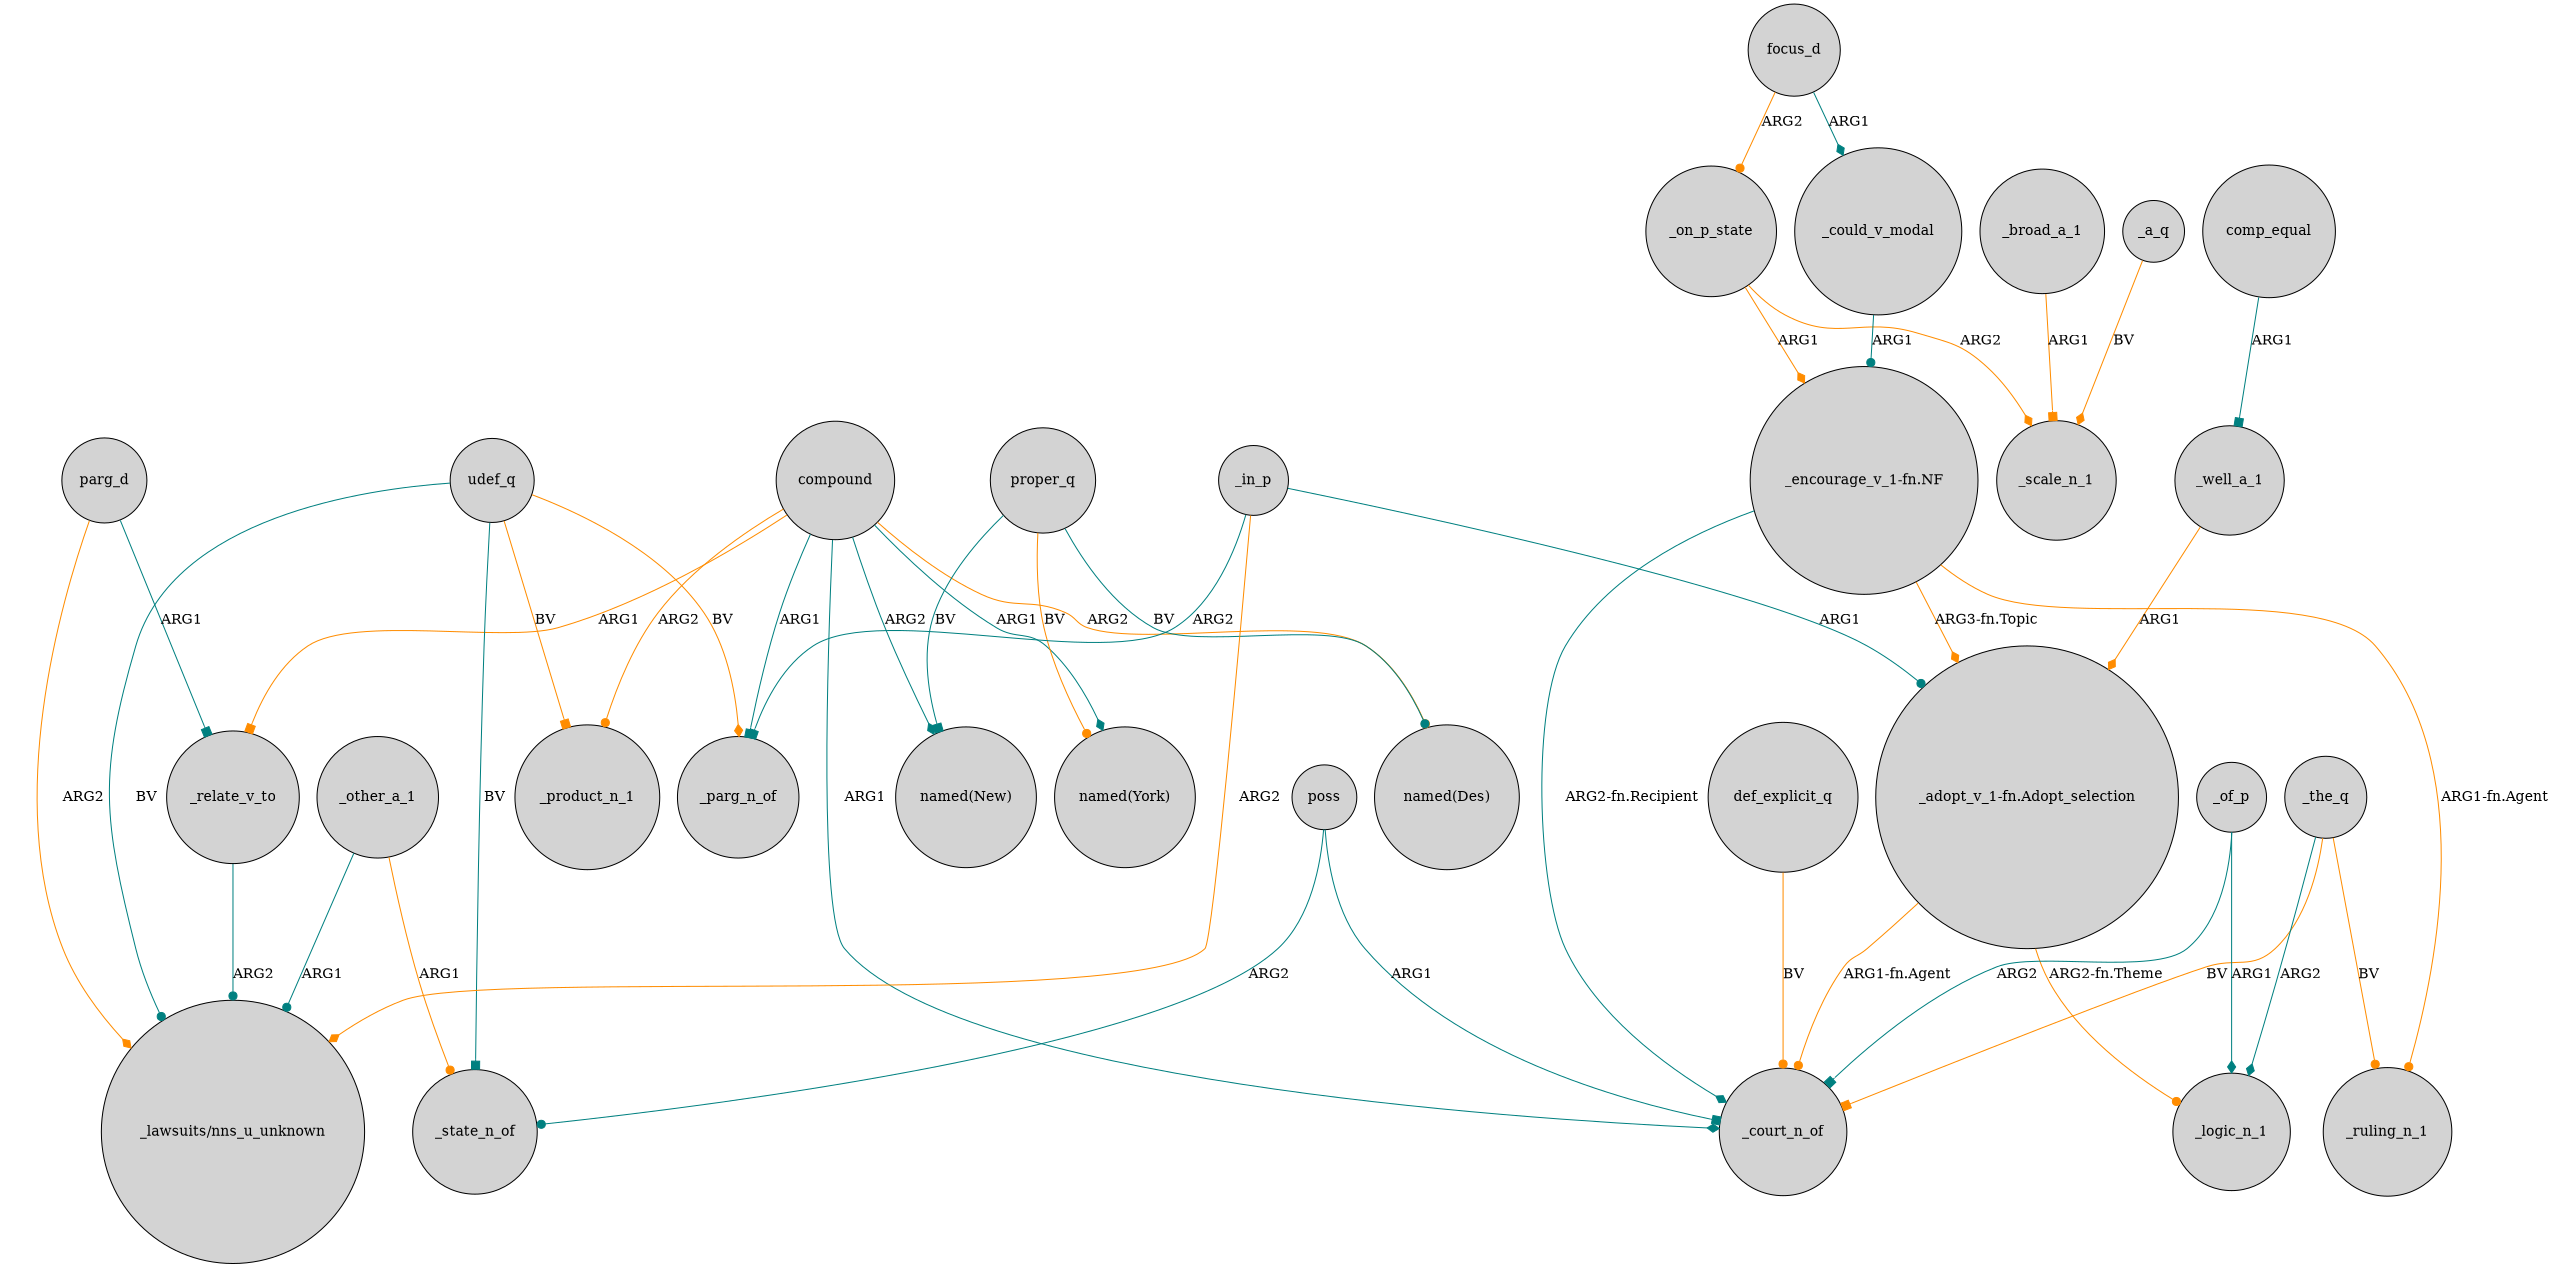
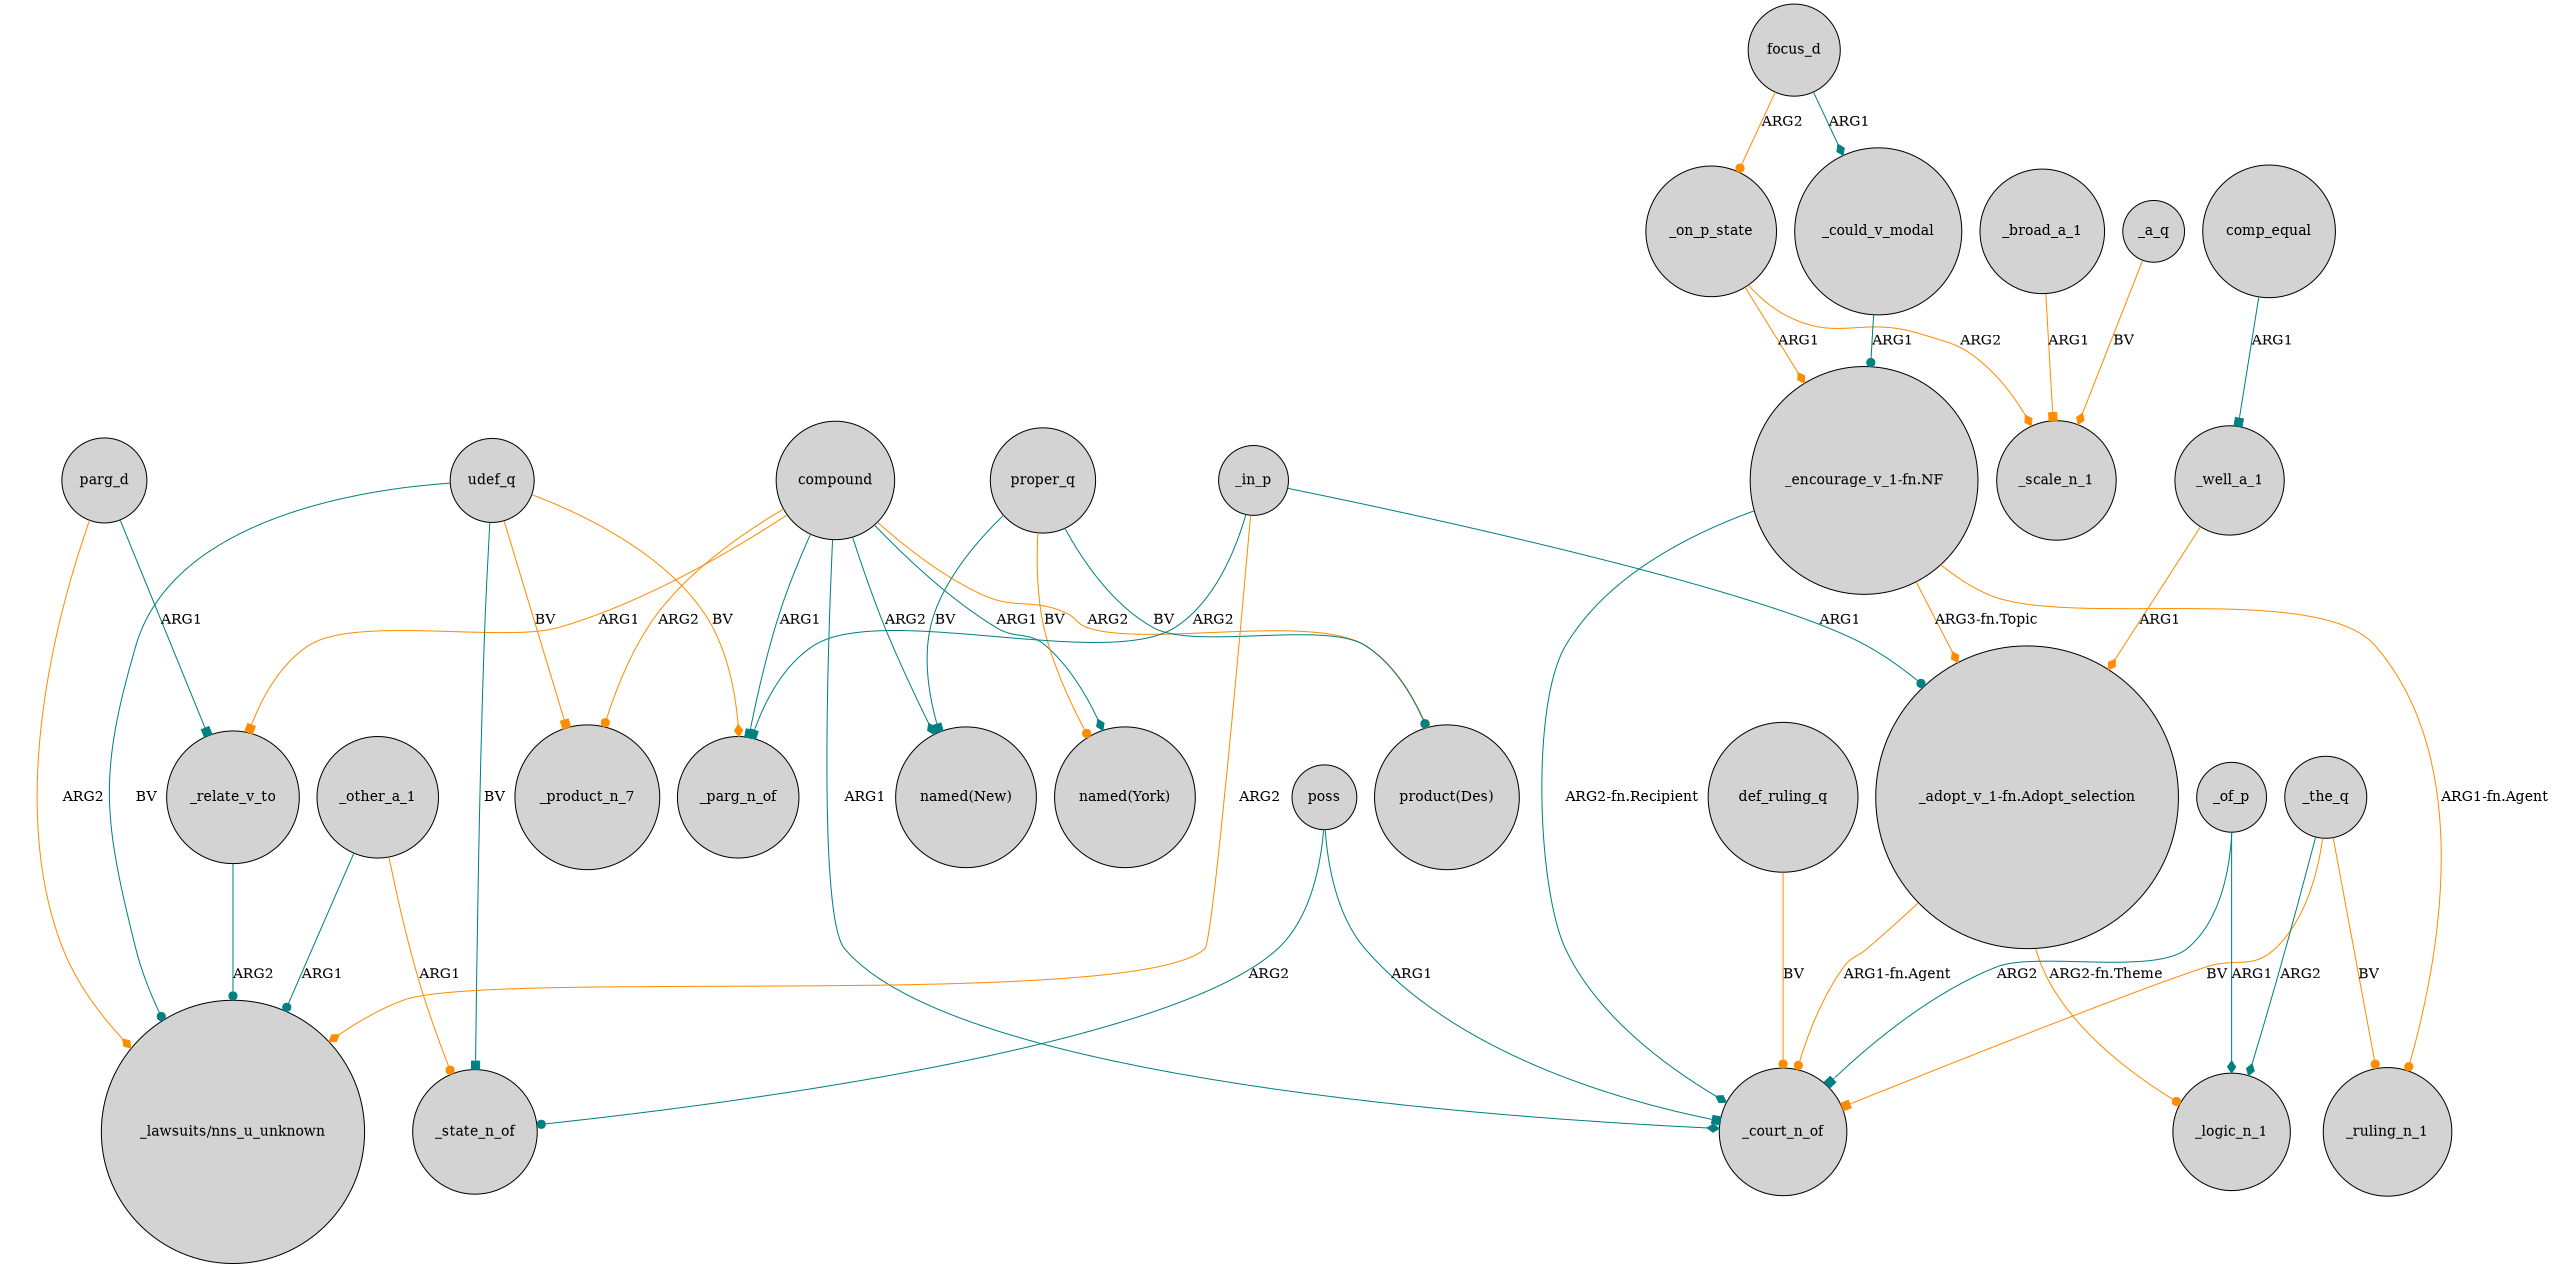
(587, 797) -> (587, 797)
(1447, 797) -> (1447, 797)
(1783, 797) -> (1783, 797)
